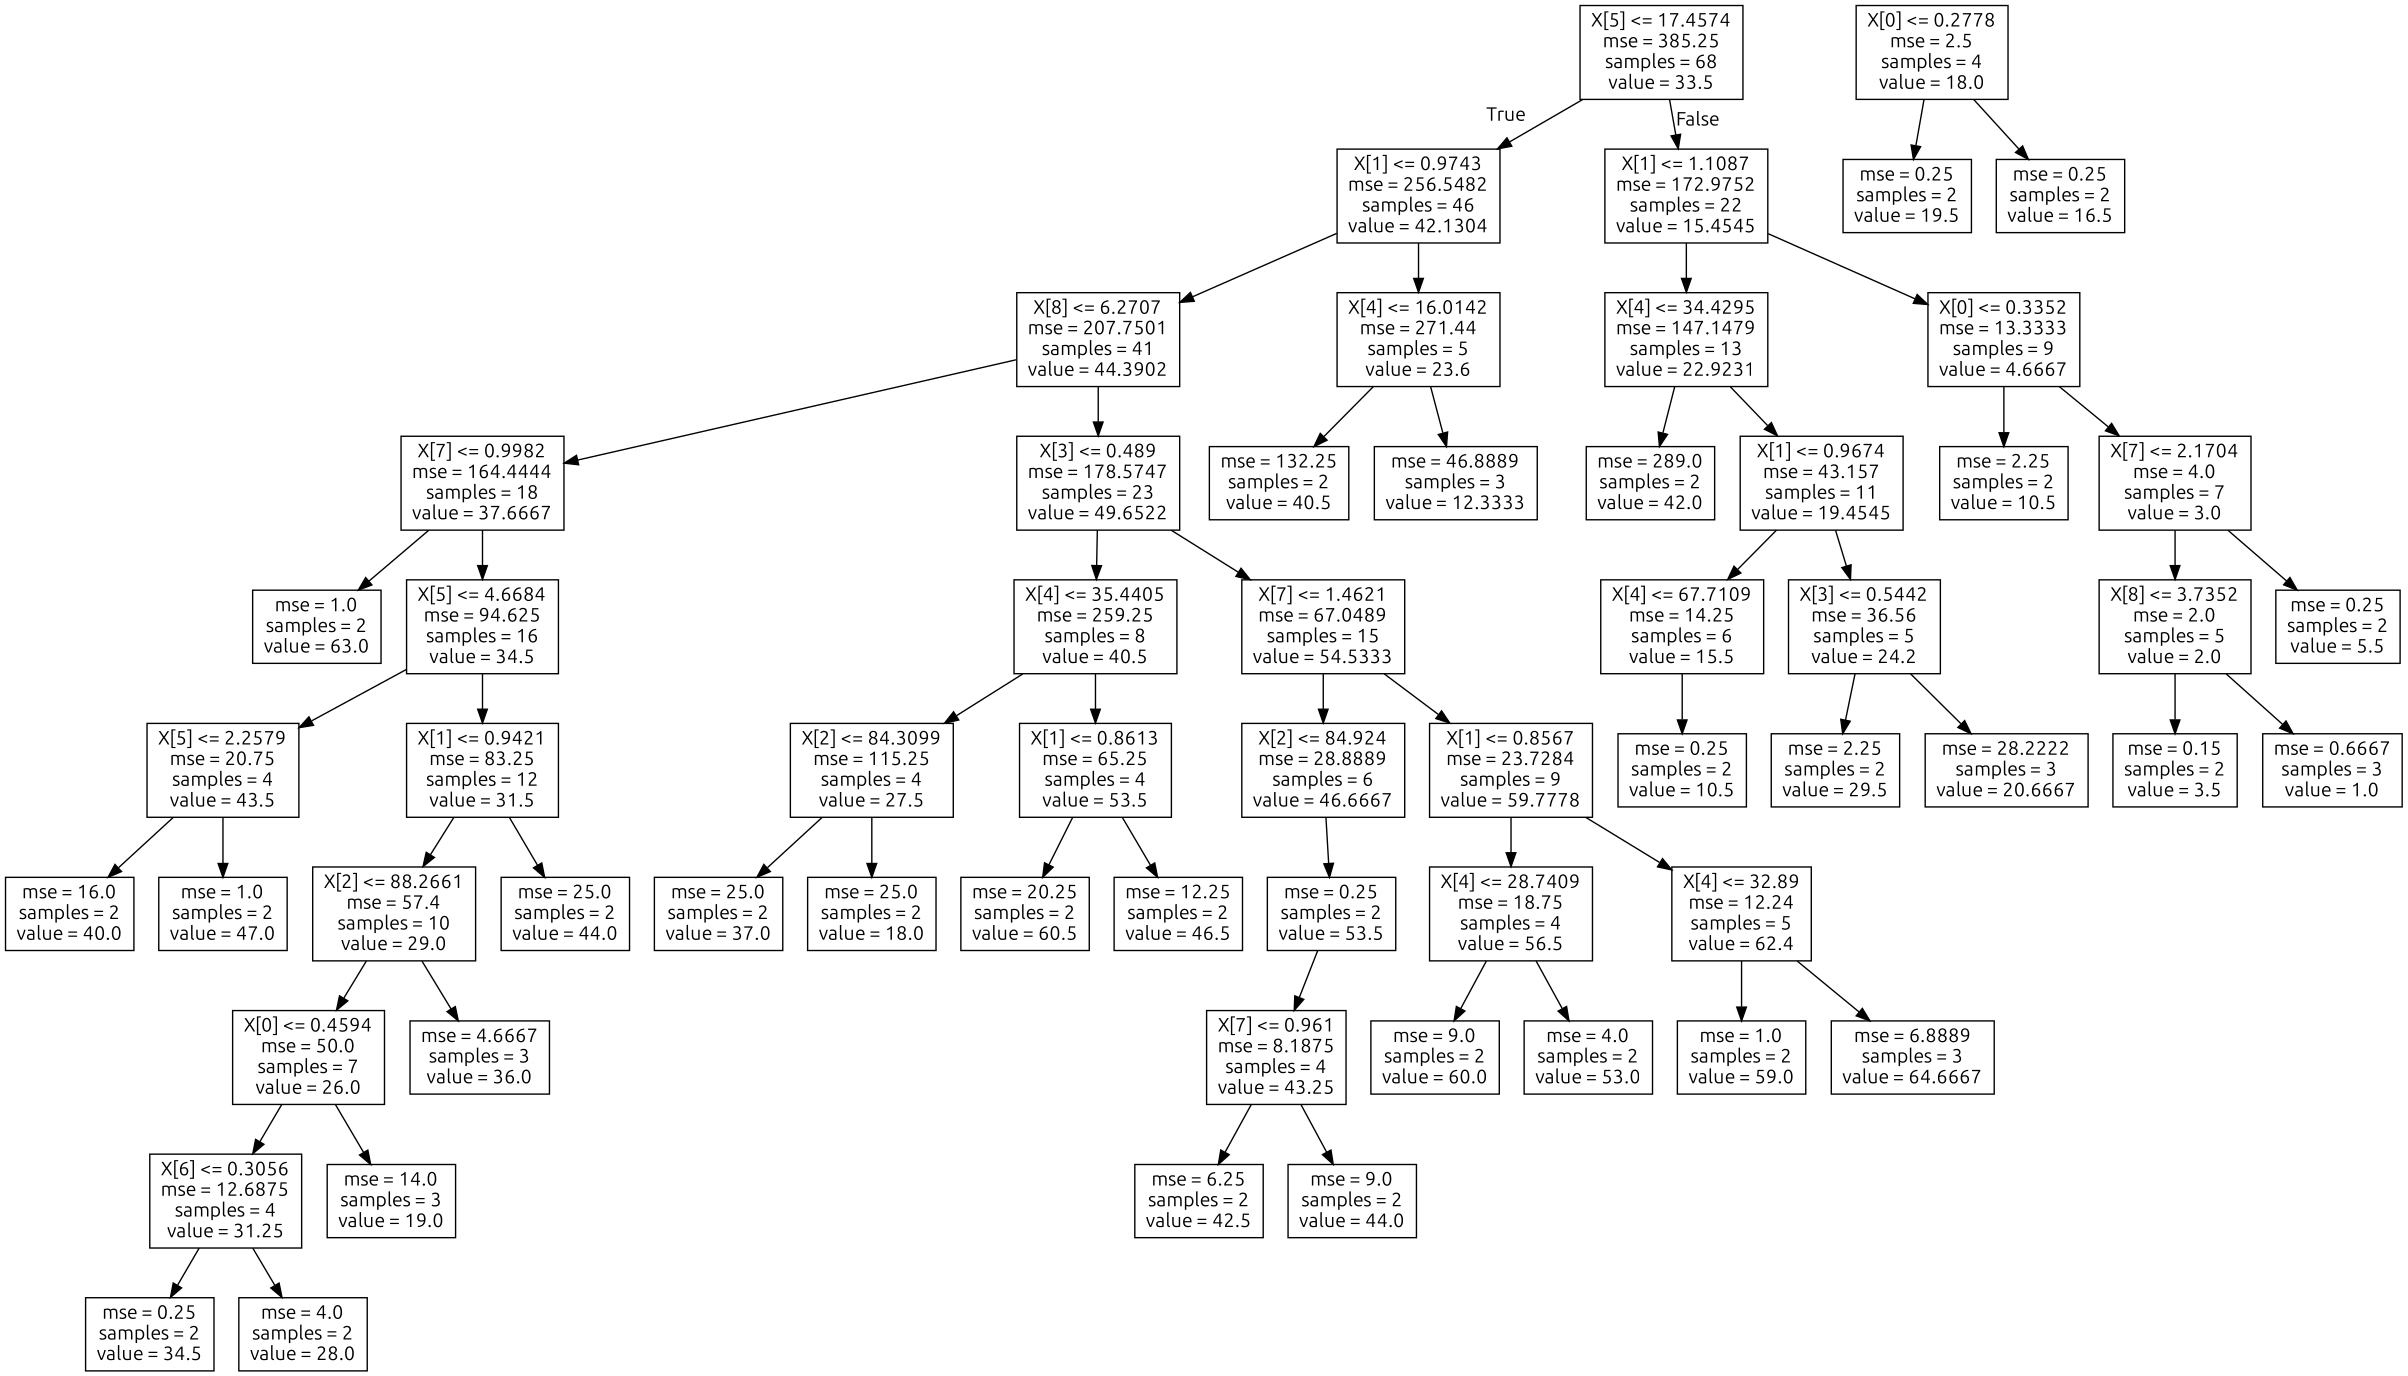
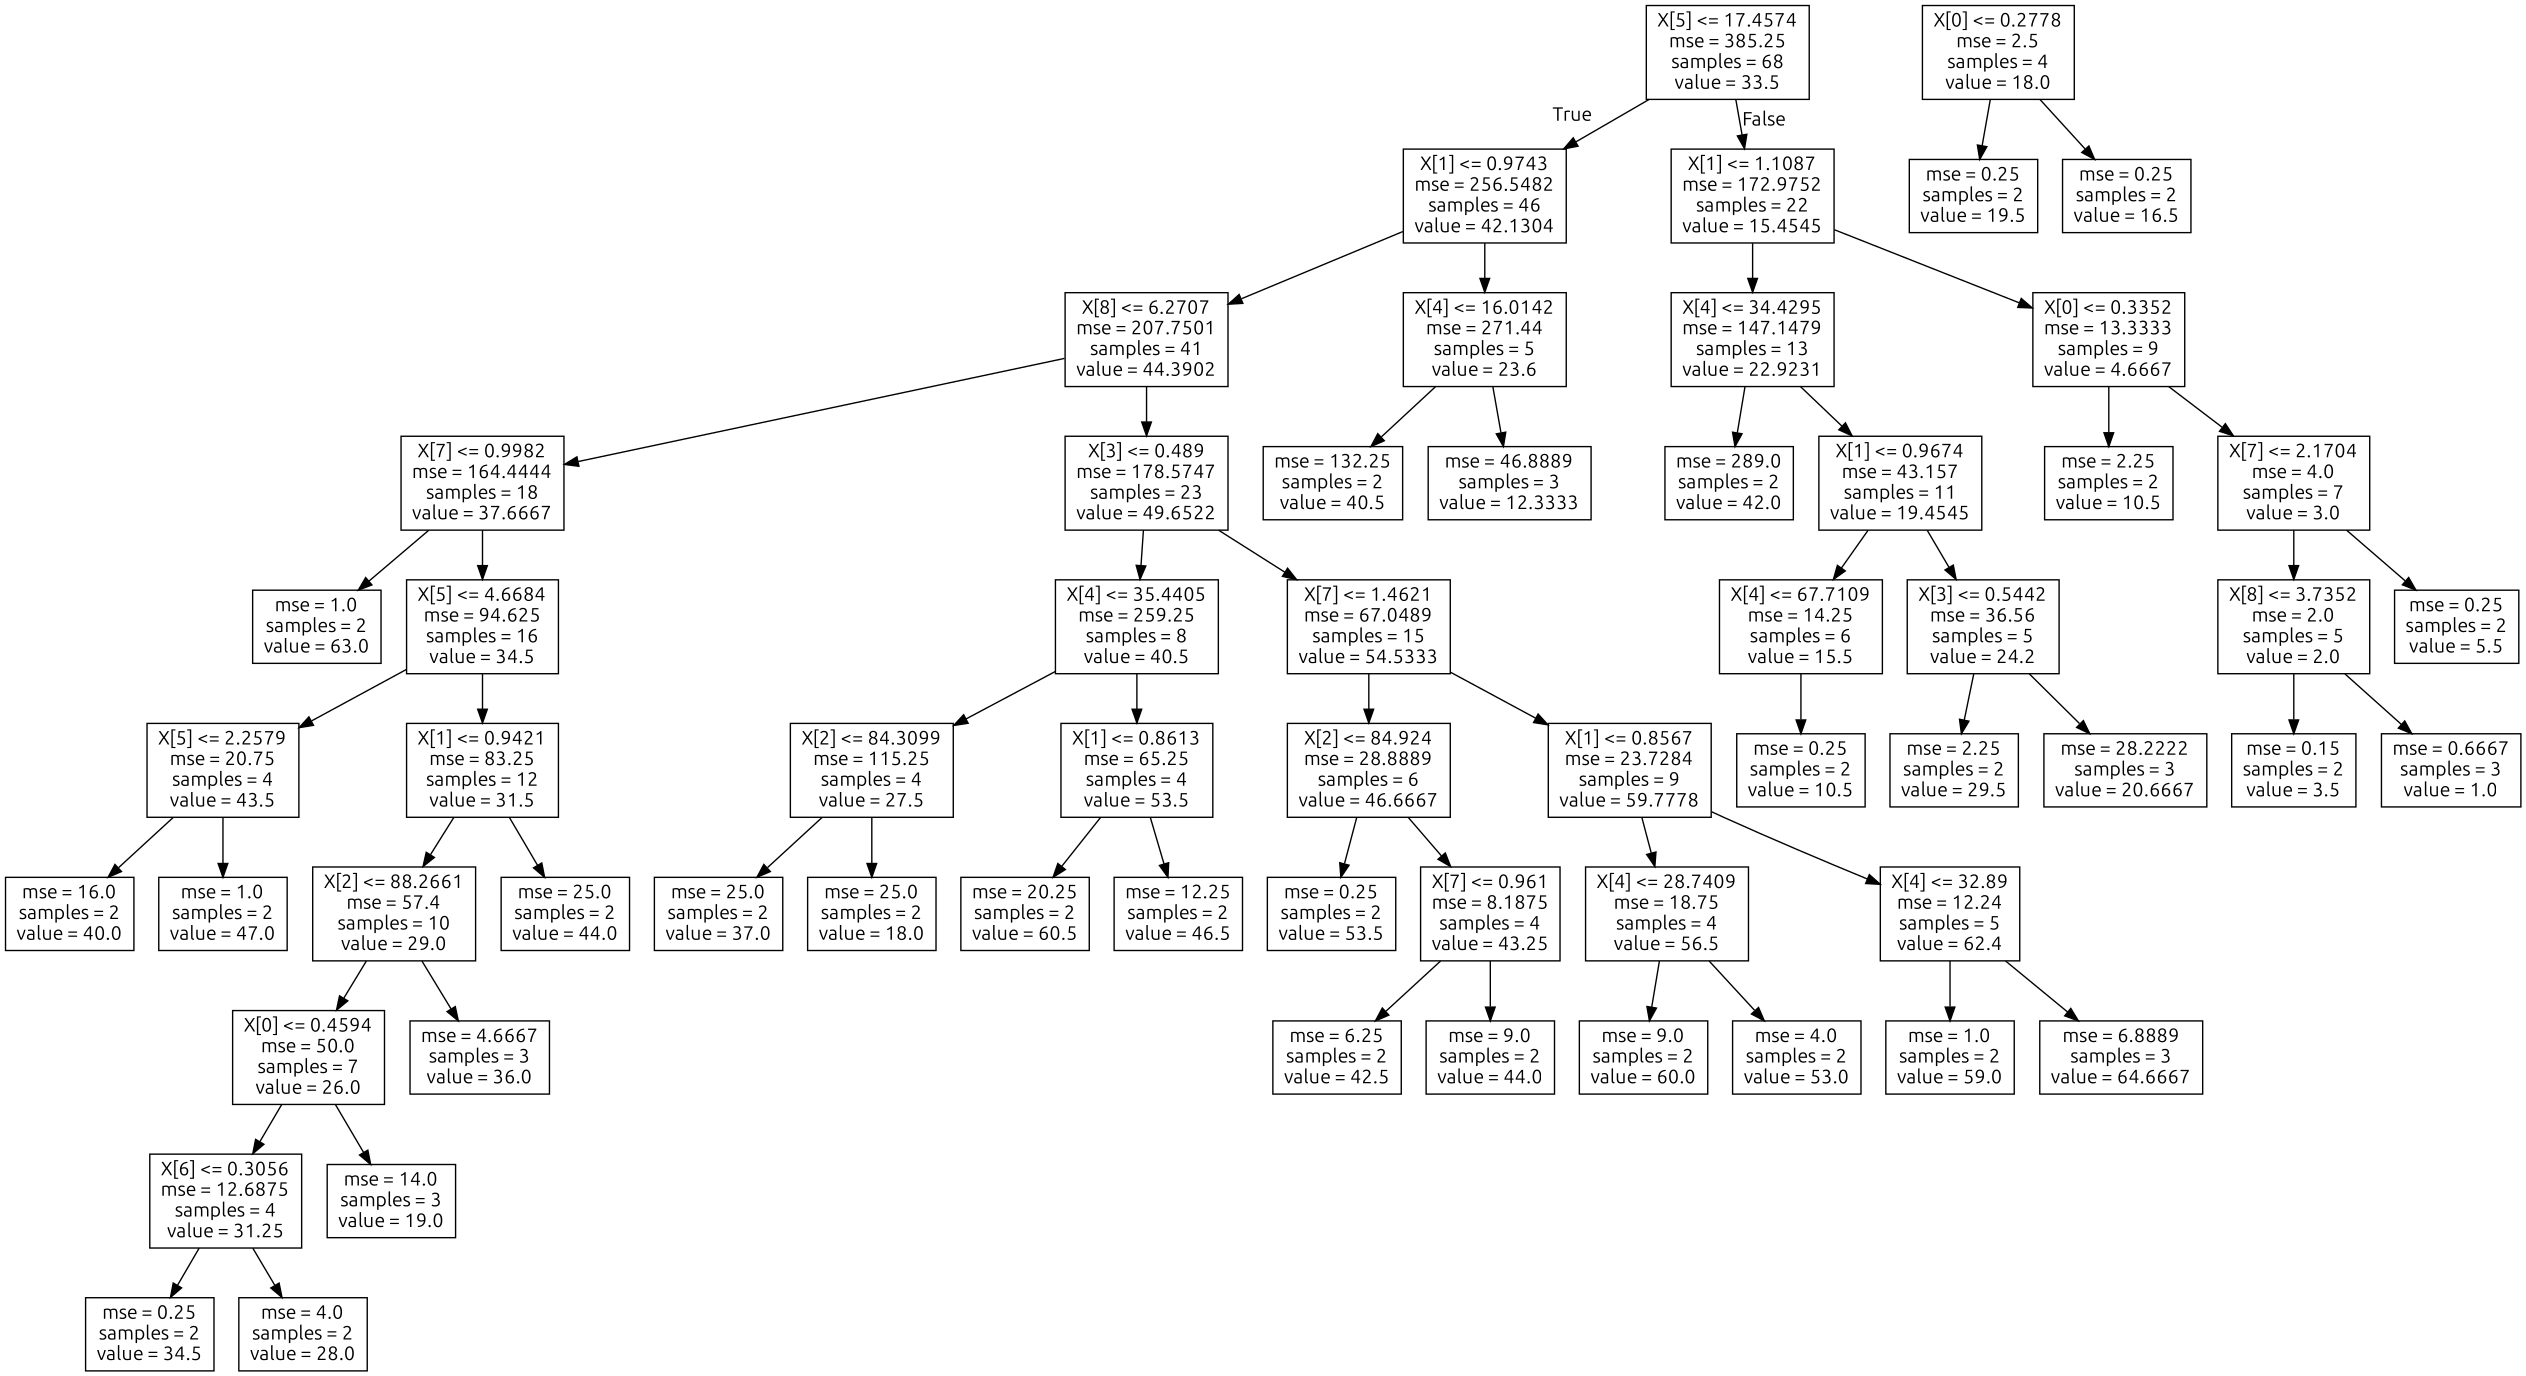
(1308, 974) -> (1425, 837)
